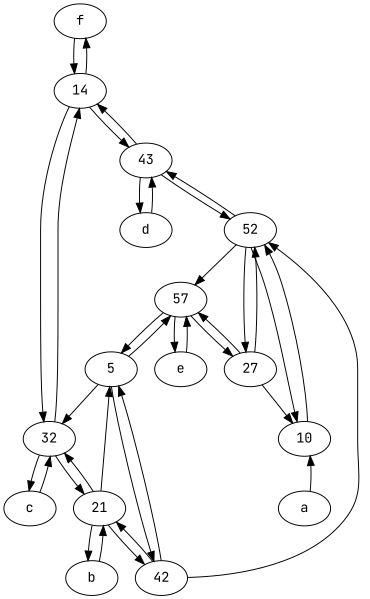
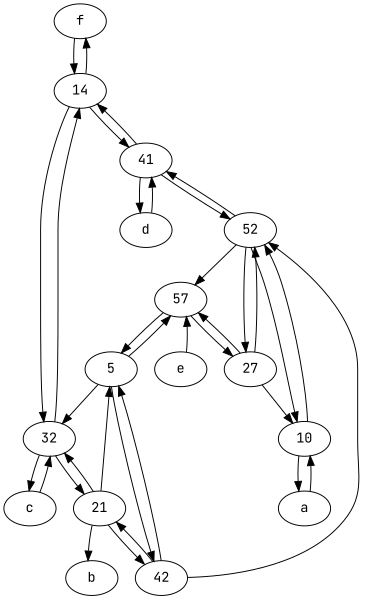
(146, 160) -> (146, 160)
(174, 329) -> none
none -> (298, 469)
(102, 549) -> none
